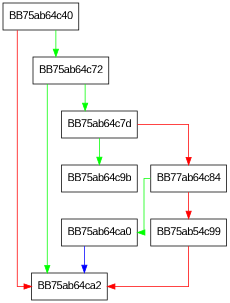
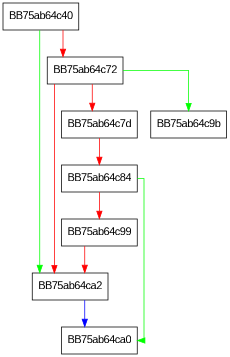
(56, 40) -> (63, 40)
(85, 94) -> (92, 94)
(99, 148) -> (172, 70)
(17, 162) -> (40, 148)
(47, 175) -> (54, 175)
(189, 178) -> (99, 178)
(189, 232) -> (99, 232)
(84, 256) -> (85, 310)
